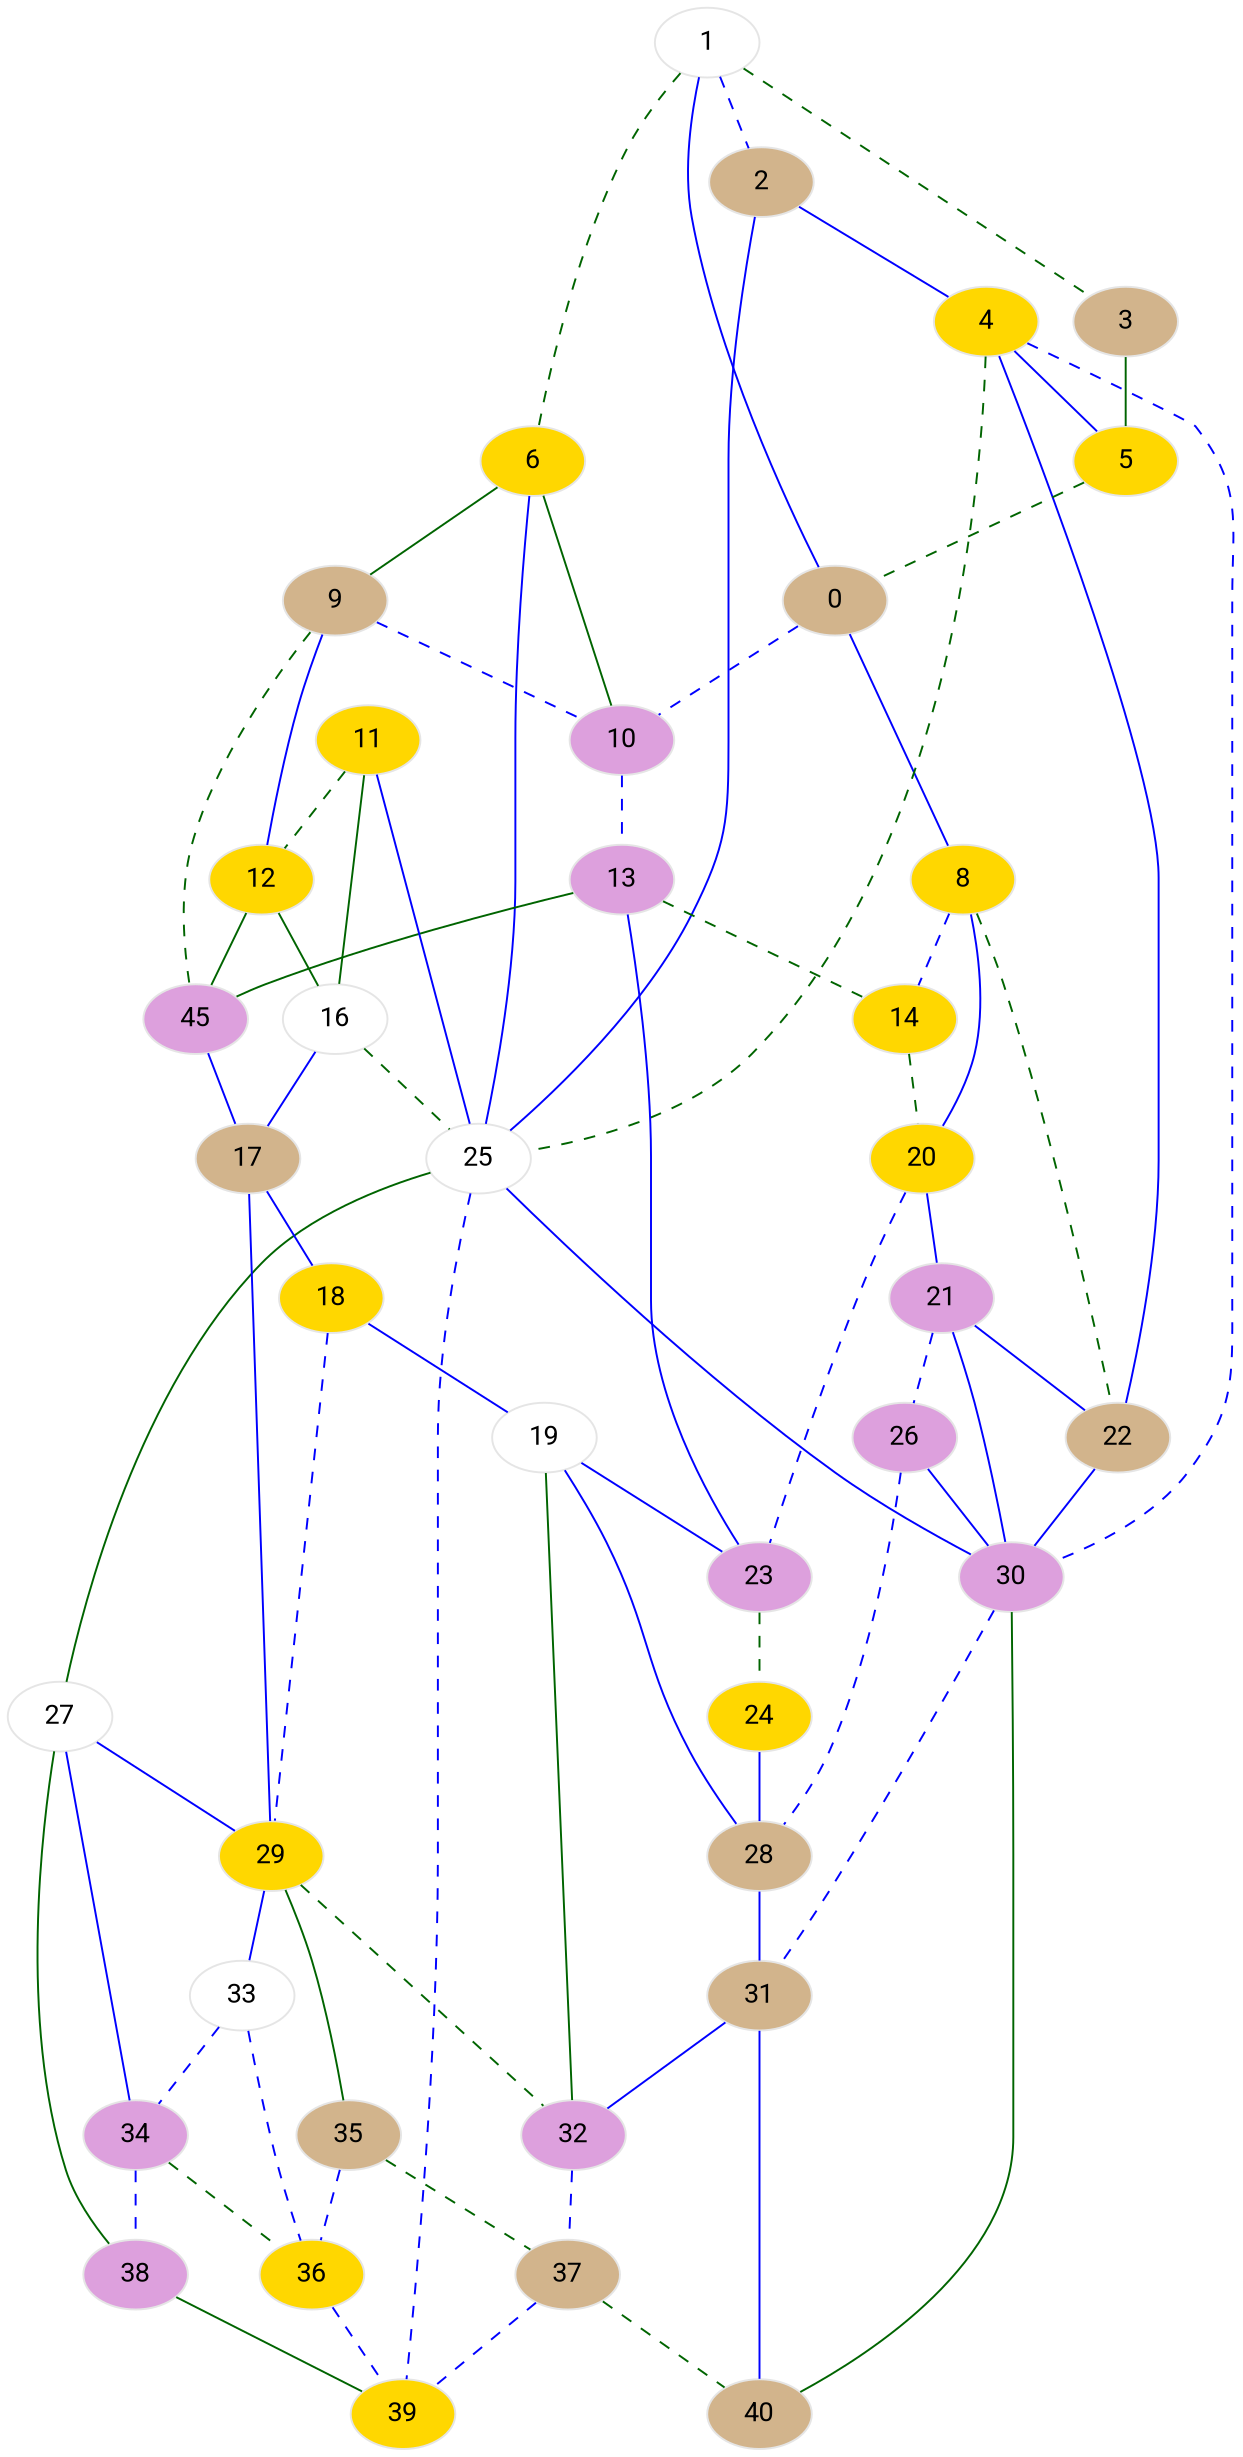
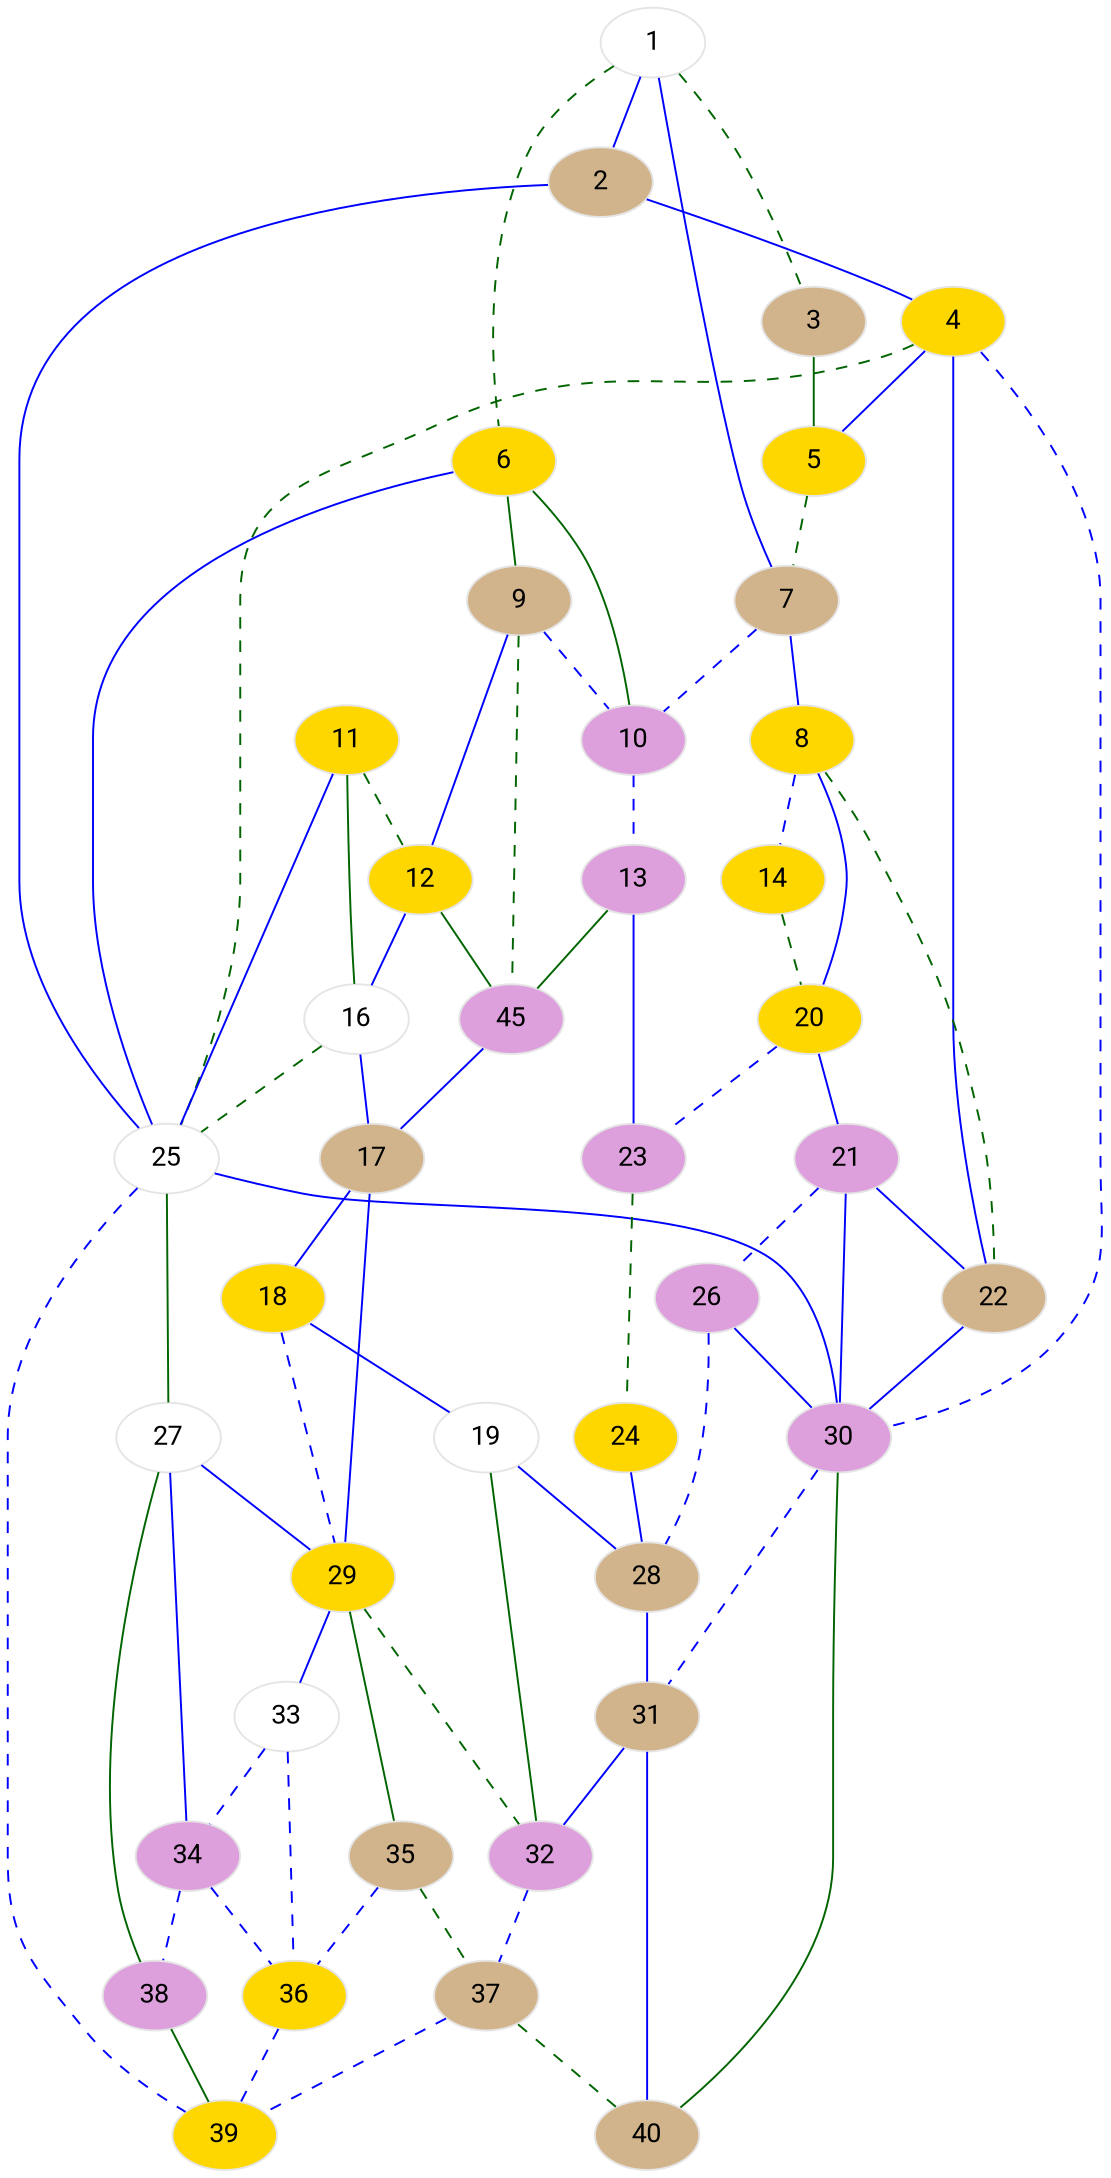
(734, 112) -> (627, 112)
(835, 601) -> (787, 601)
(298, 949) -> (388, 949)
(763, 949) -> none
(652, 1507) -> none
(224, 2205) -> (241, 1926)
